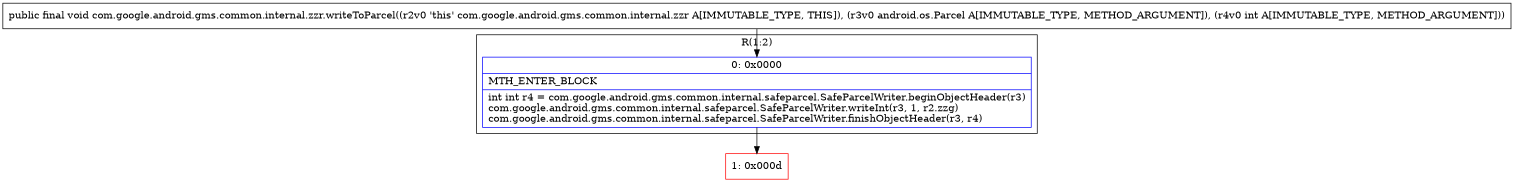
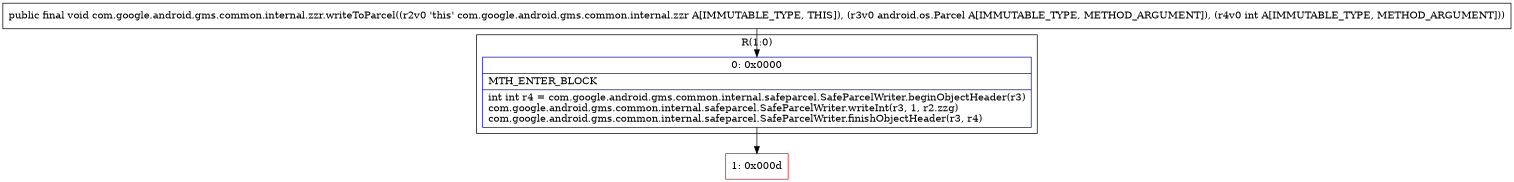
(757, 43) -> (757, 43)
